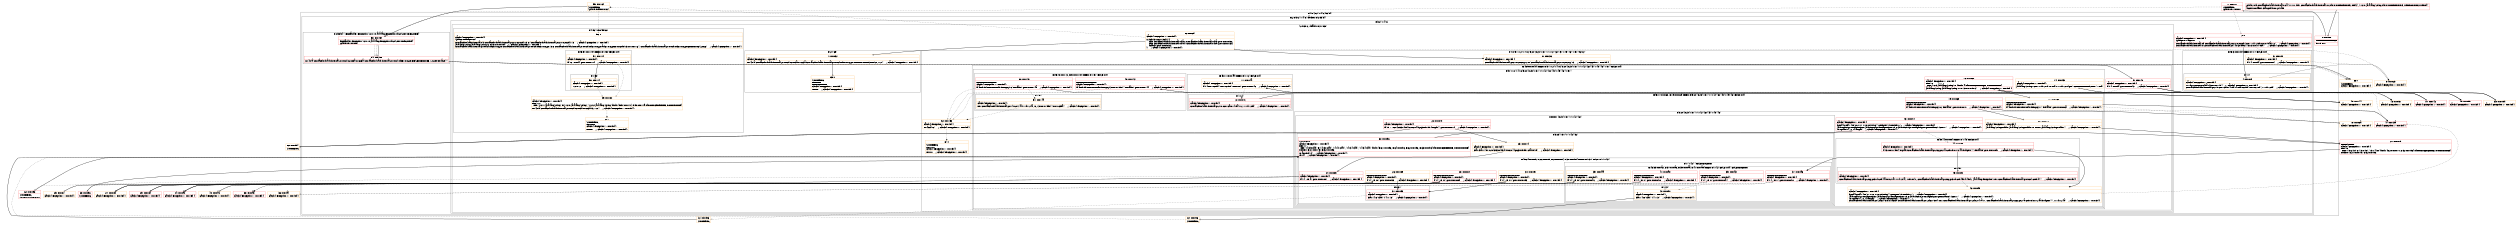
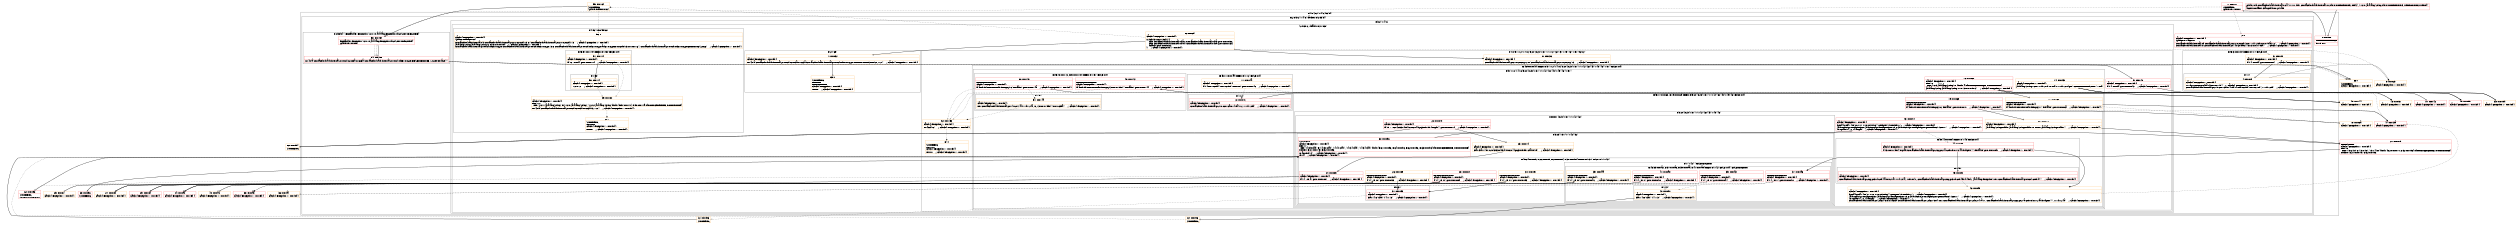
(2244, 62) -> (2264, 71)
(1848, 92) -> none
(2327, 92) -> (2287, 93)
